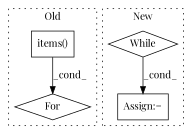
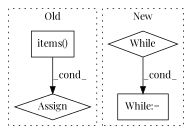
(53, 107) -> (53, 107)
(143, 107) -> (143, 107)
